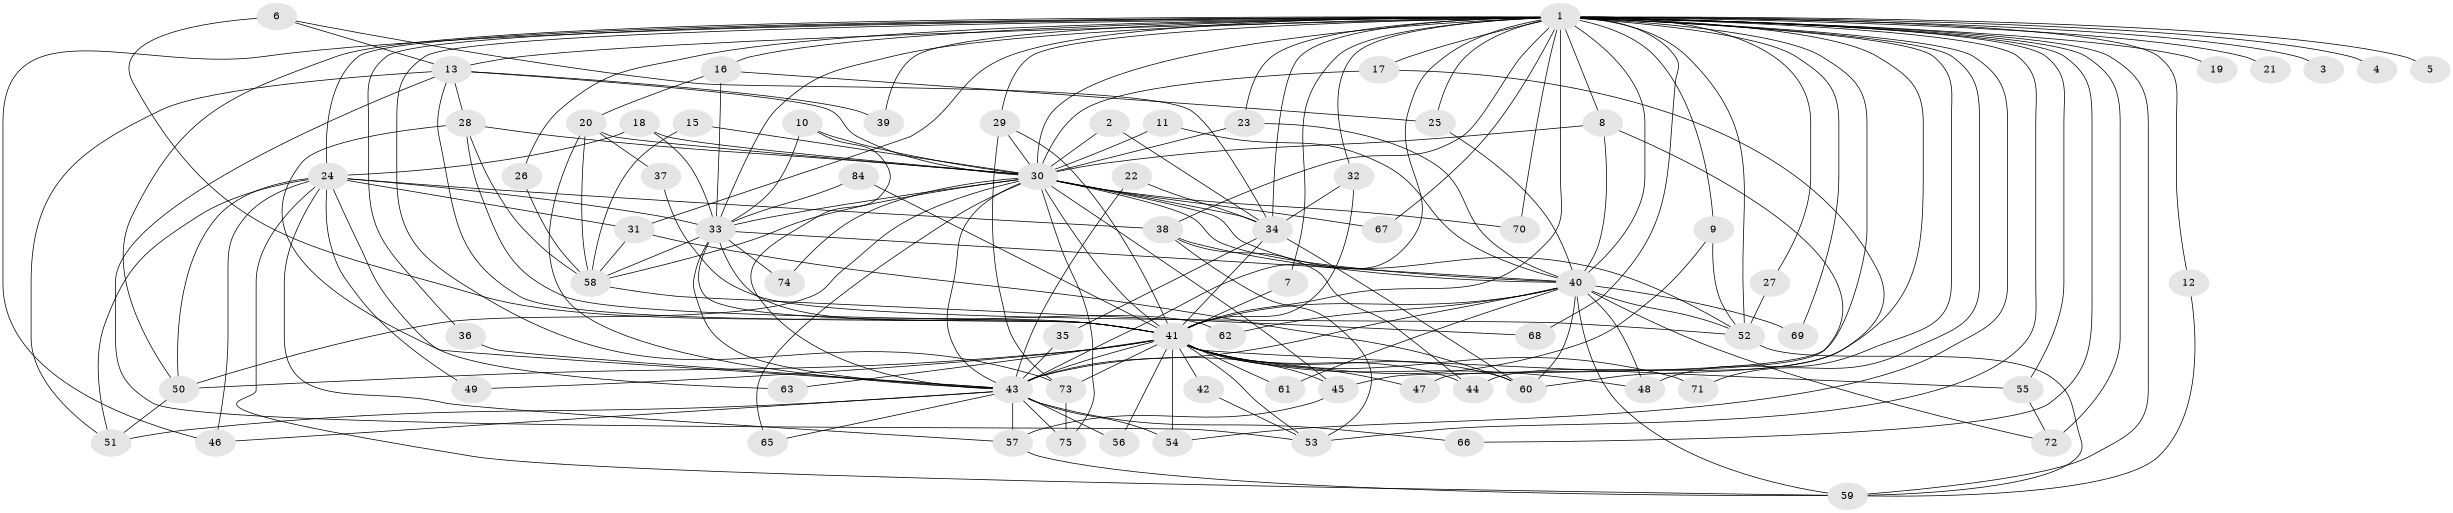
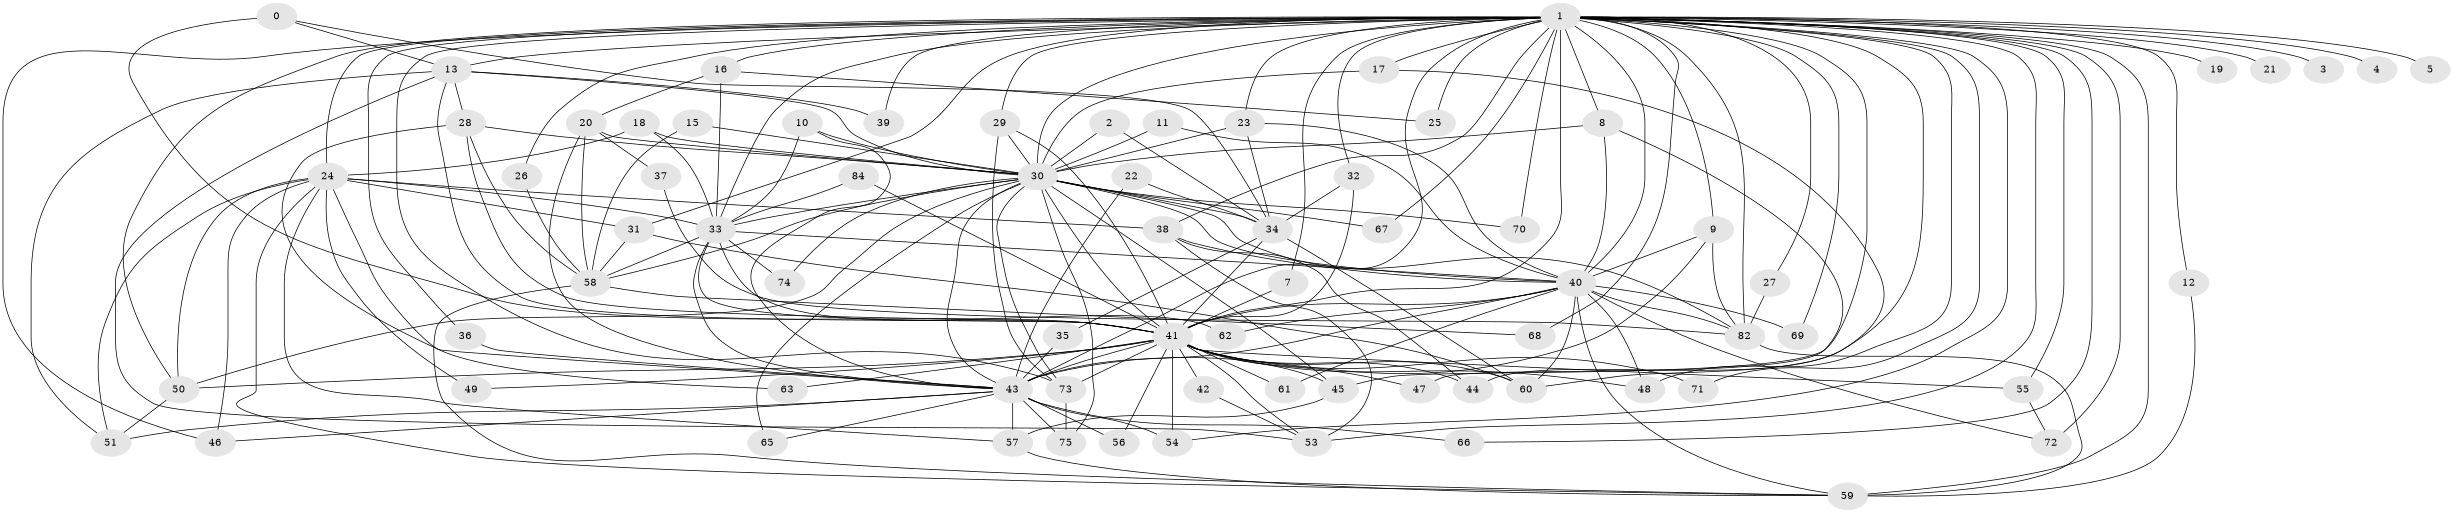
(277, 17) -> (277, 17)
(1327, 42) -> (1258, 176)
(1521, 187) -> (1645, 256)
none -> (1008, 283)
(1745, 336) -> (1745, 336)
none -> (1017, 473)
